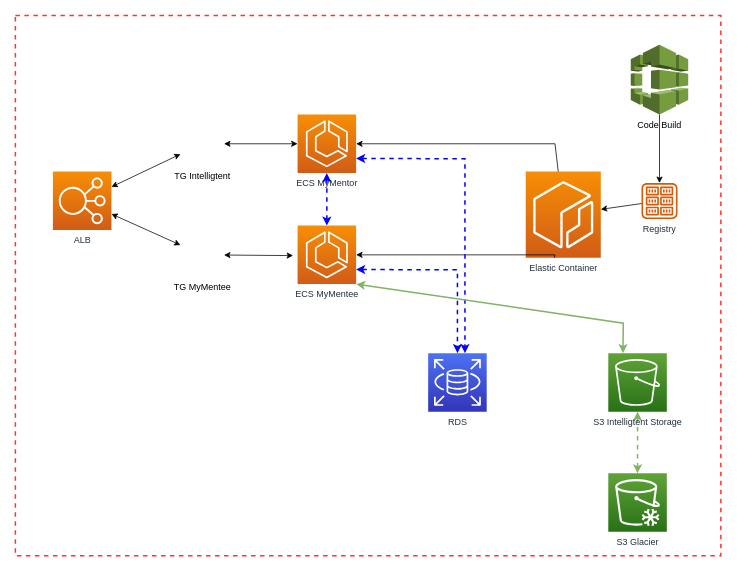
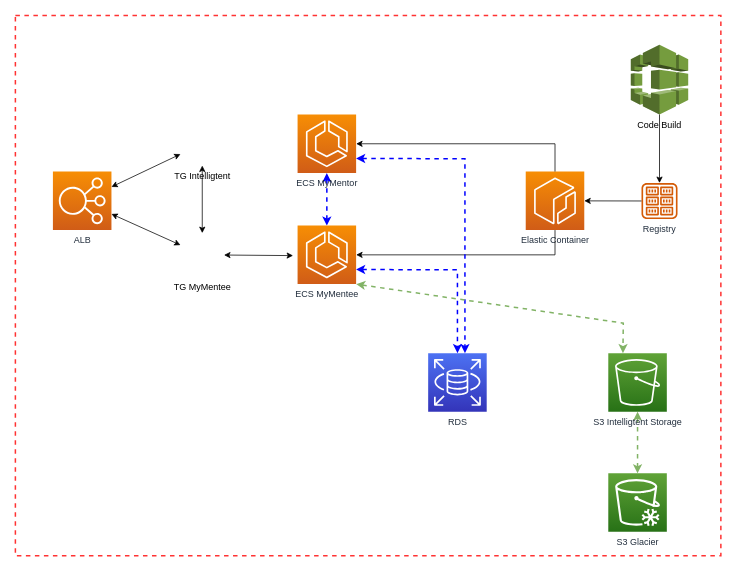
(260, 144) -> (202, 199)
(563, 215) -> (555, 201)
(505, 306) -> (505, 306)
